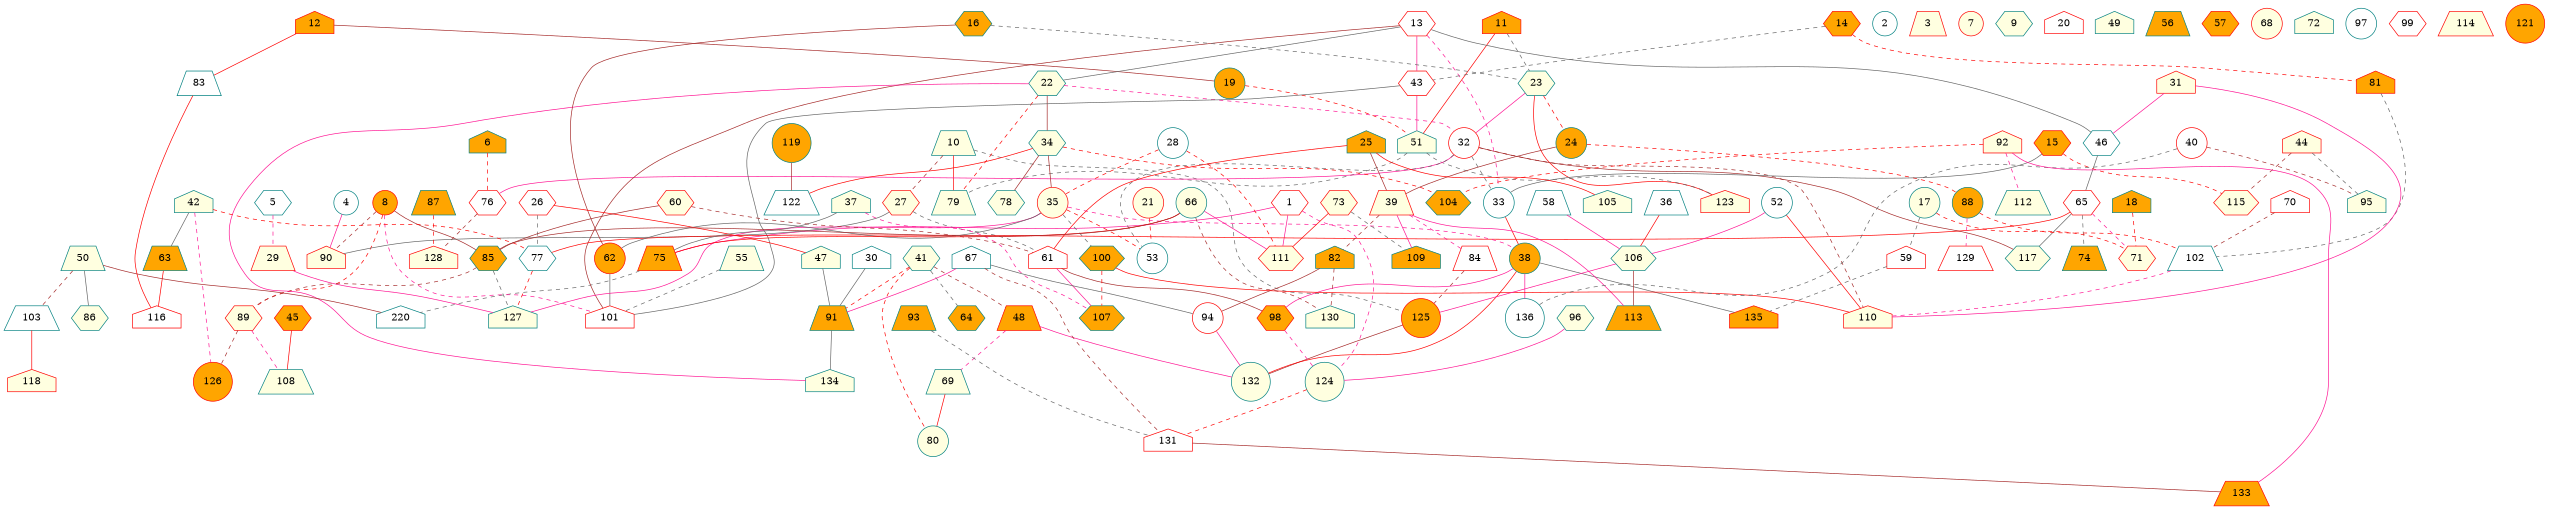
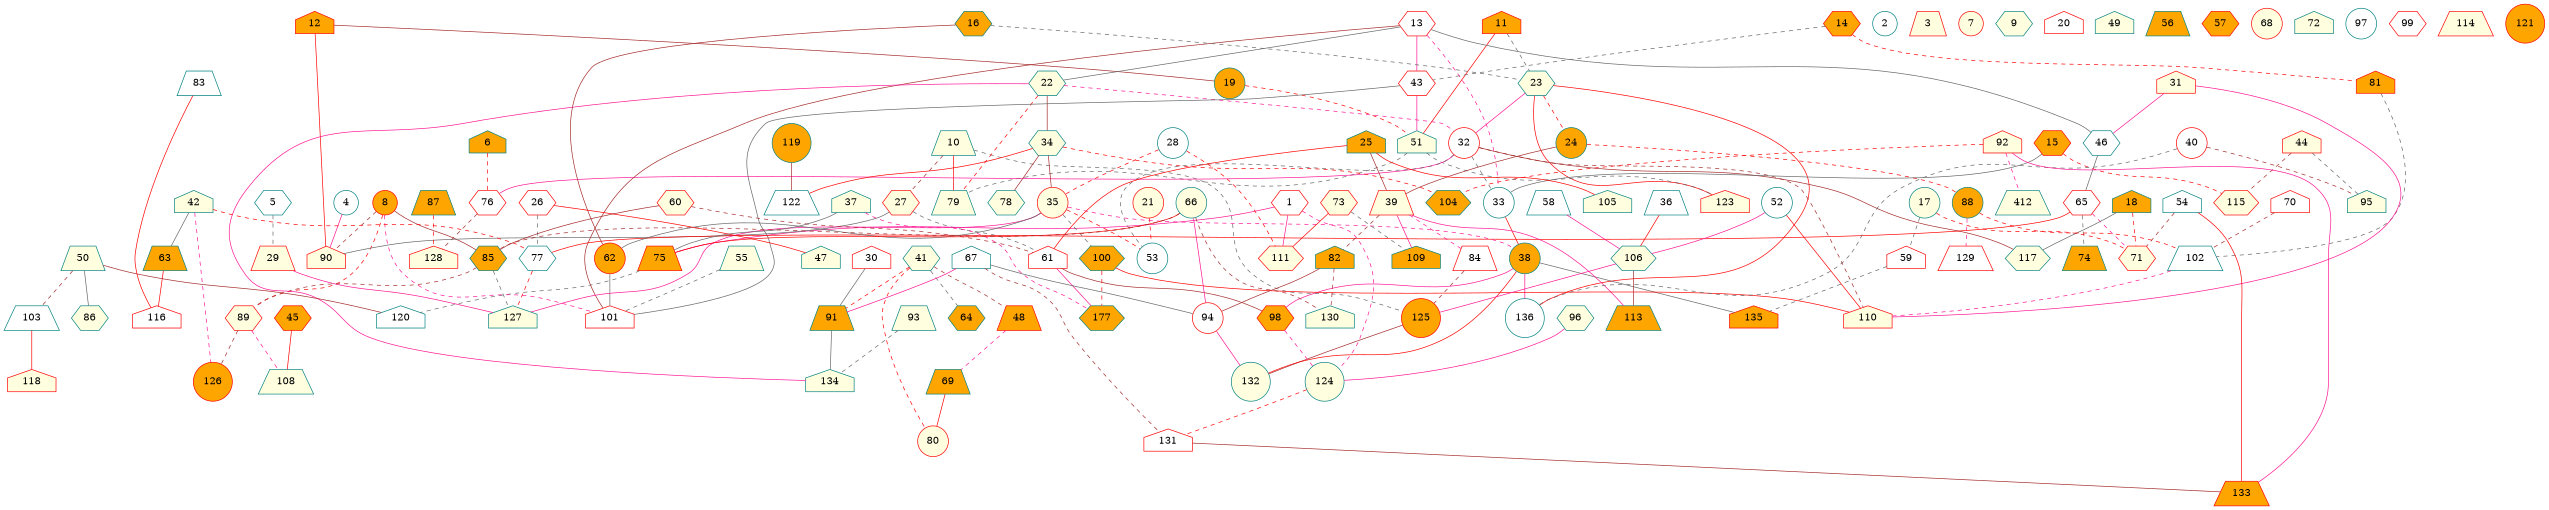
(255, 54) -> (321, 145)
(2023, 203) -> (2023, 203)
none -> (2182, 203)
none -> (1800, 215)
(2058, 228) -> (2089, 227)
(737, 229) -> (737, 229)
(273, 231) -> (273, 231)
(1239, 232) -> (1200, 260)
(872, 258) -> (872, 258)
(826, 287) -> none
(401, 318) -> (401, 318)
(914, 318) -> (914, 318)
(1102, 318) -> (1102, 318)
(1135, 354) -> none
(948, 382) -> (948, 382)
(1035, 394) -> (869, 352)
(933, 441) -> (933, 441)
